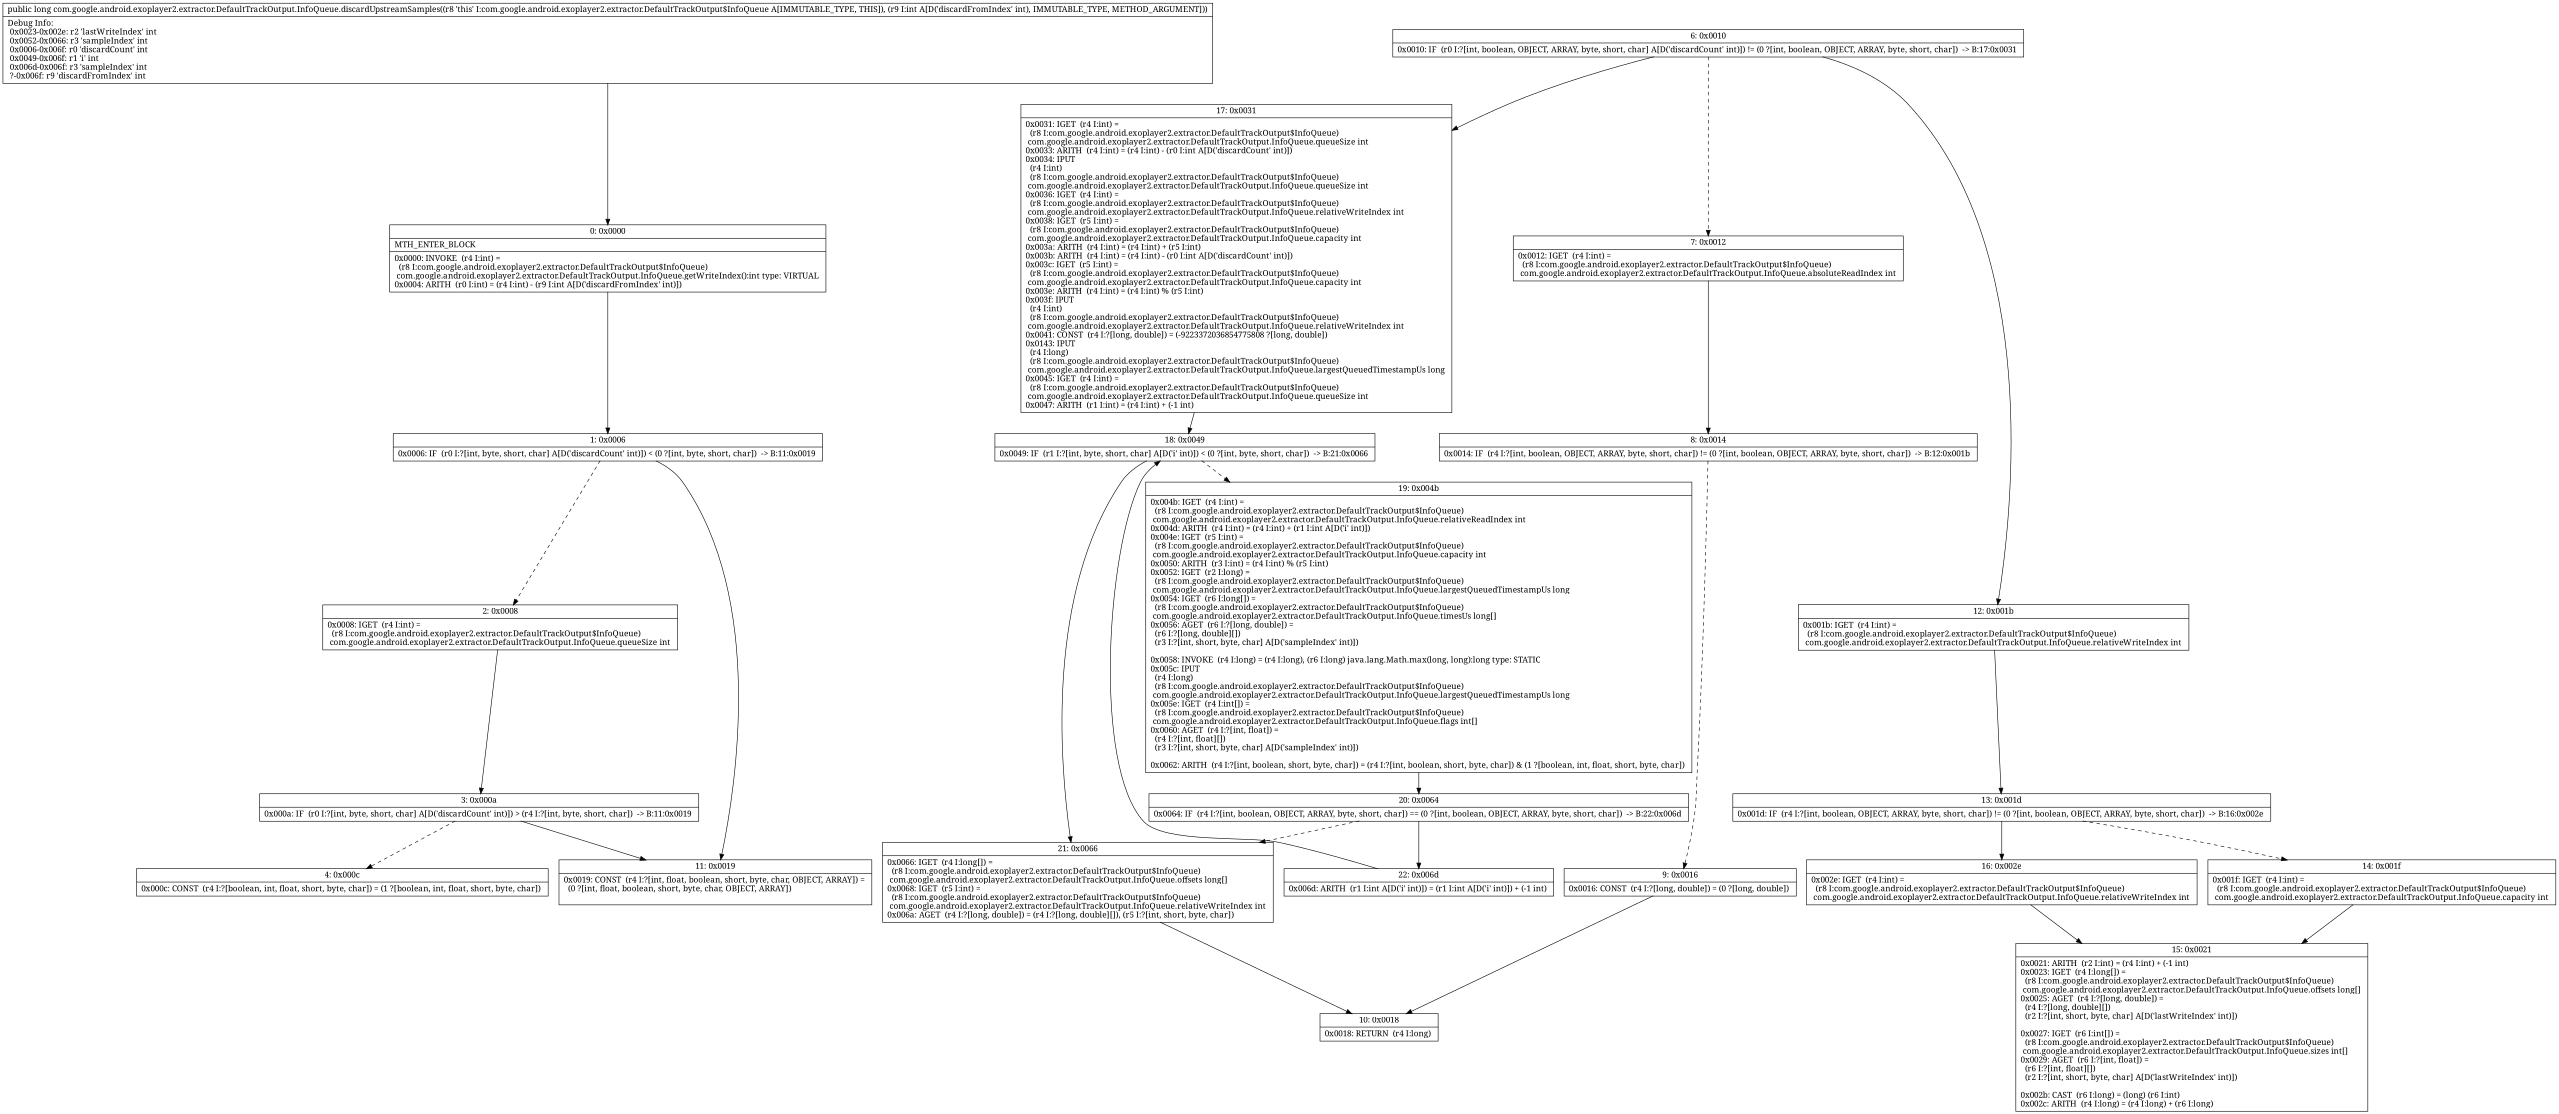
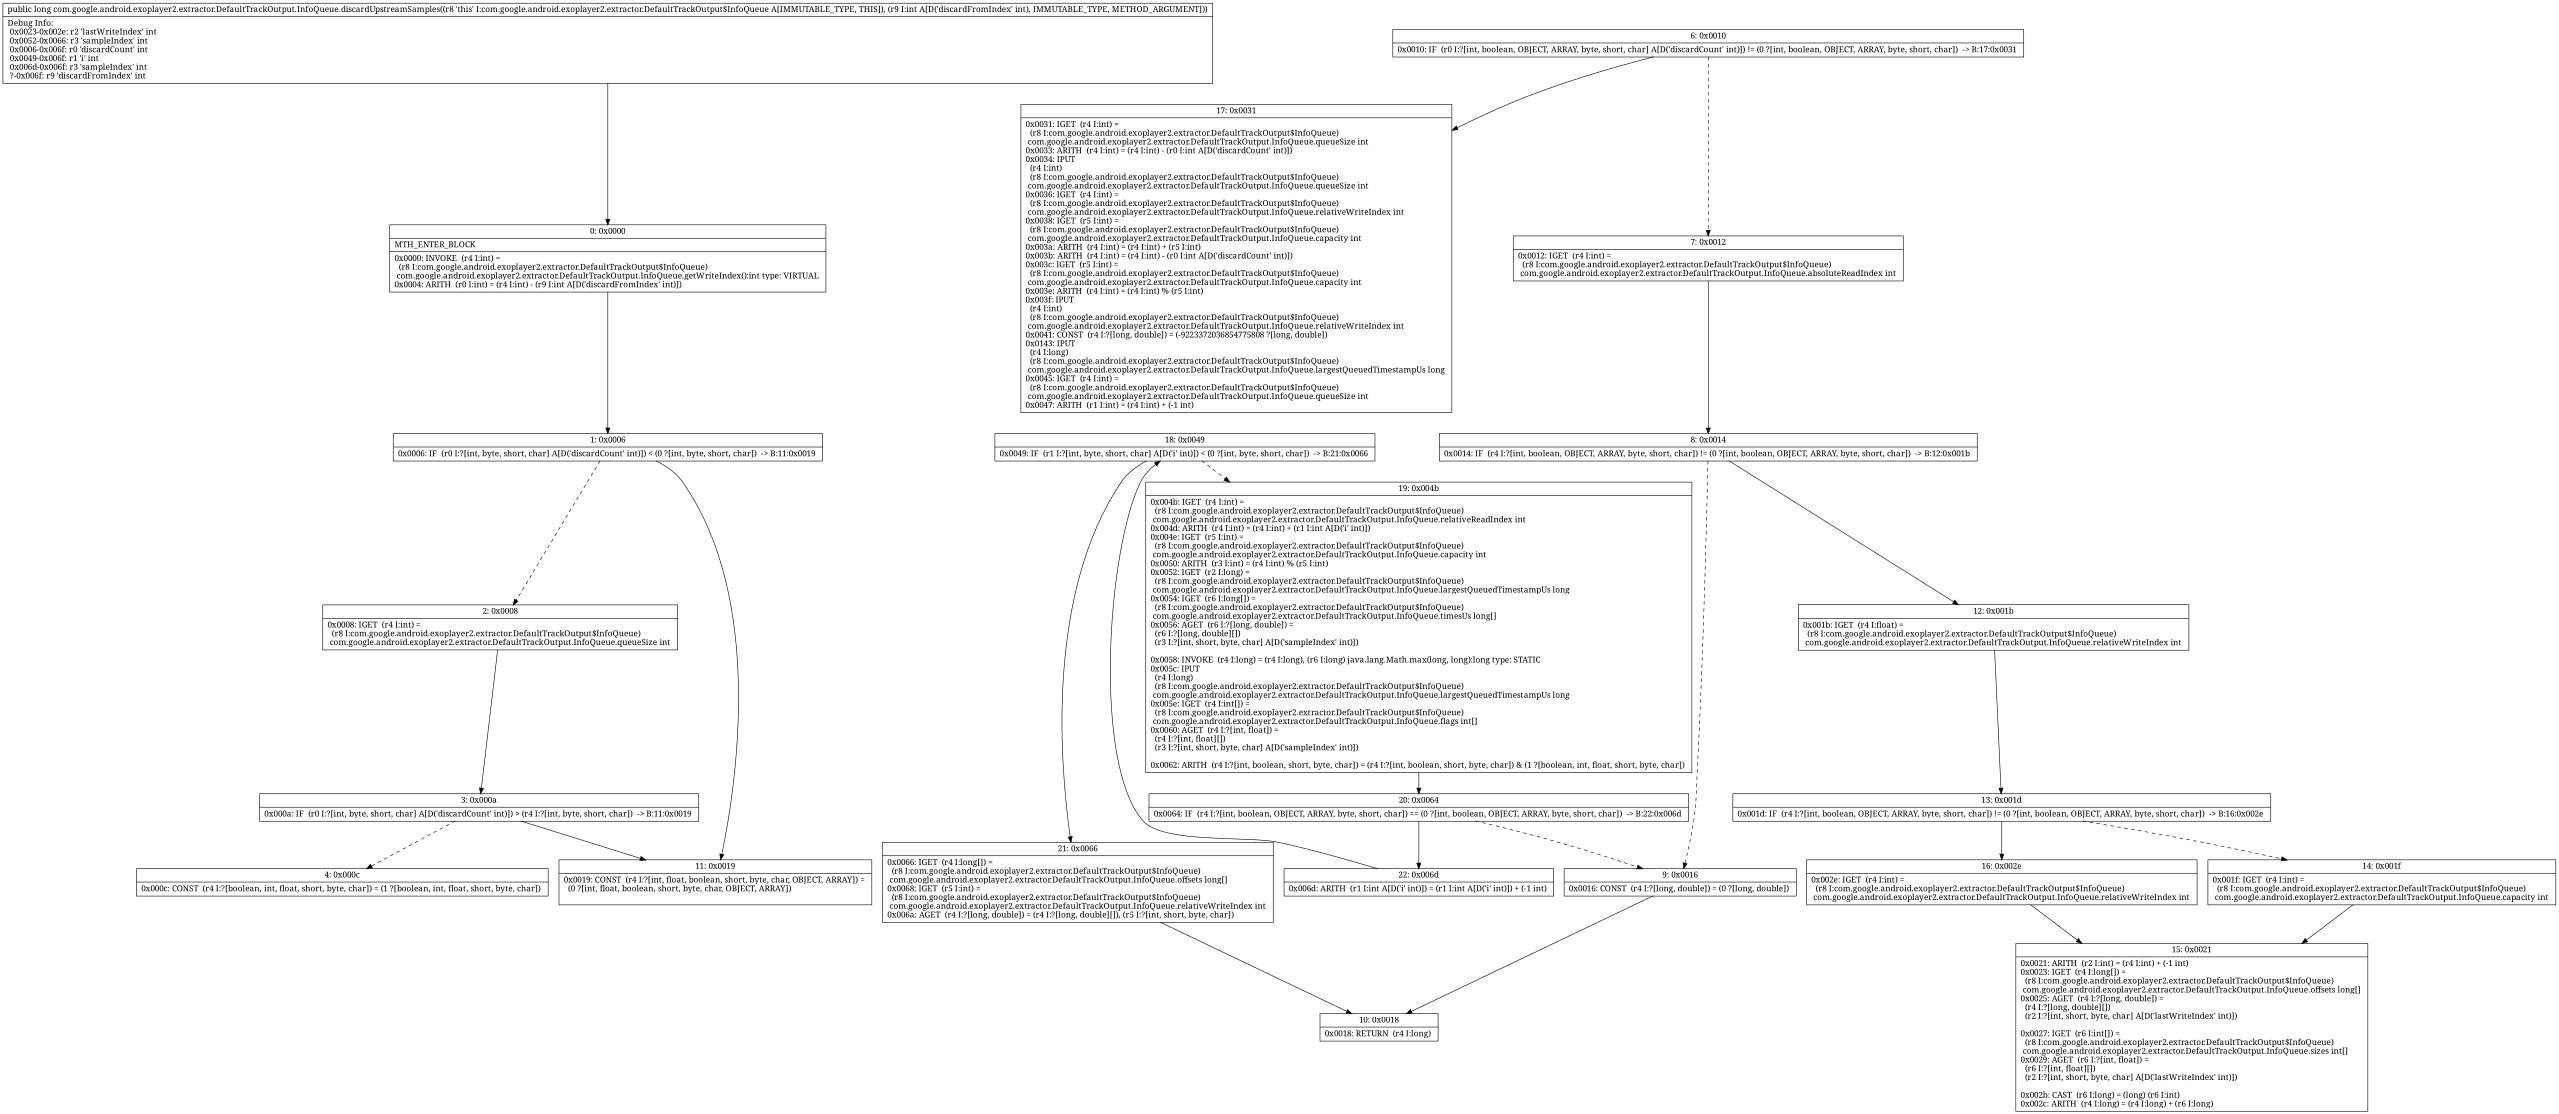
(1996, 292) -> (1841, 531)
(1192, 420) -> none
(1851, 625) -> (1854, 625)
(1312, 831) -> (1557, 842)
